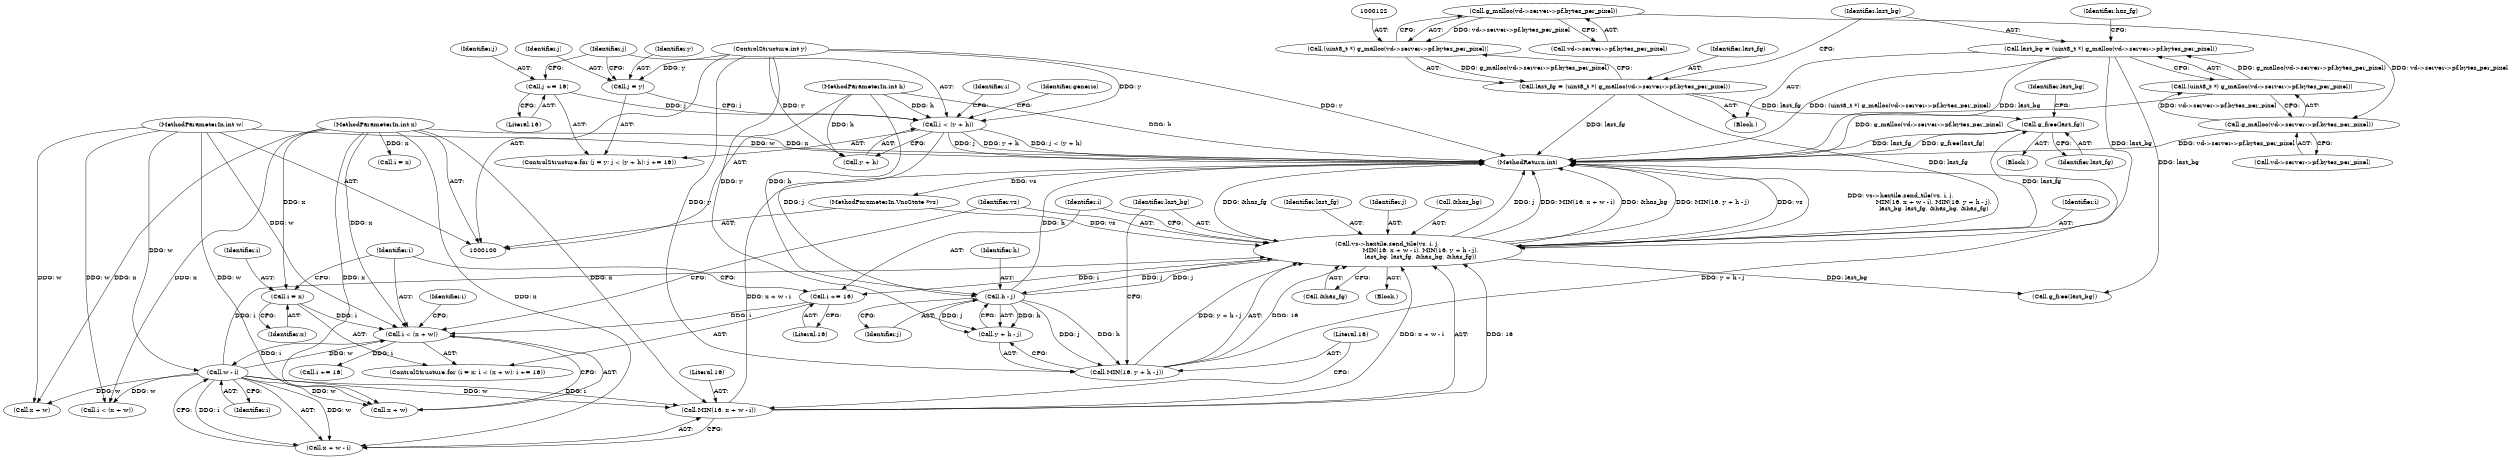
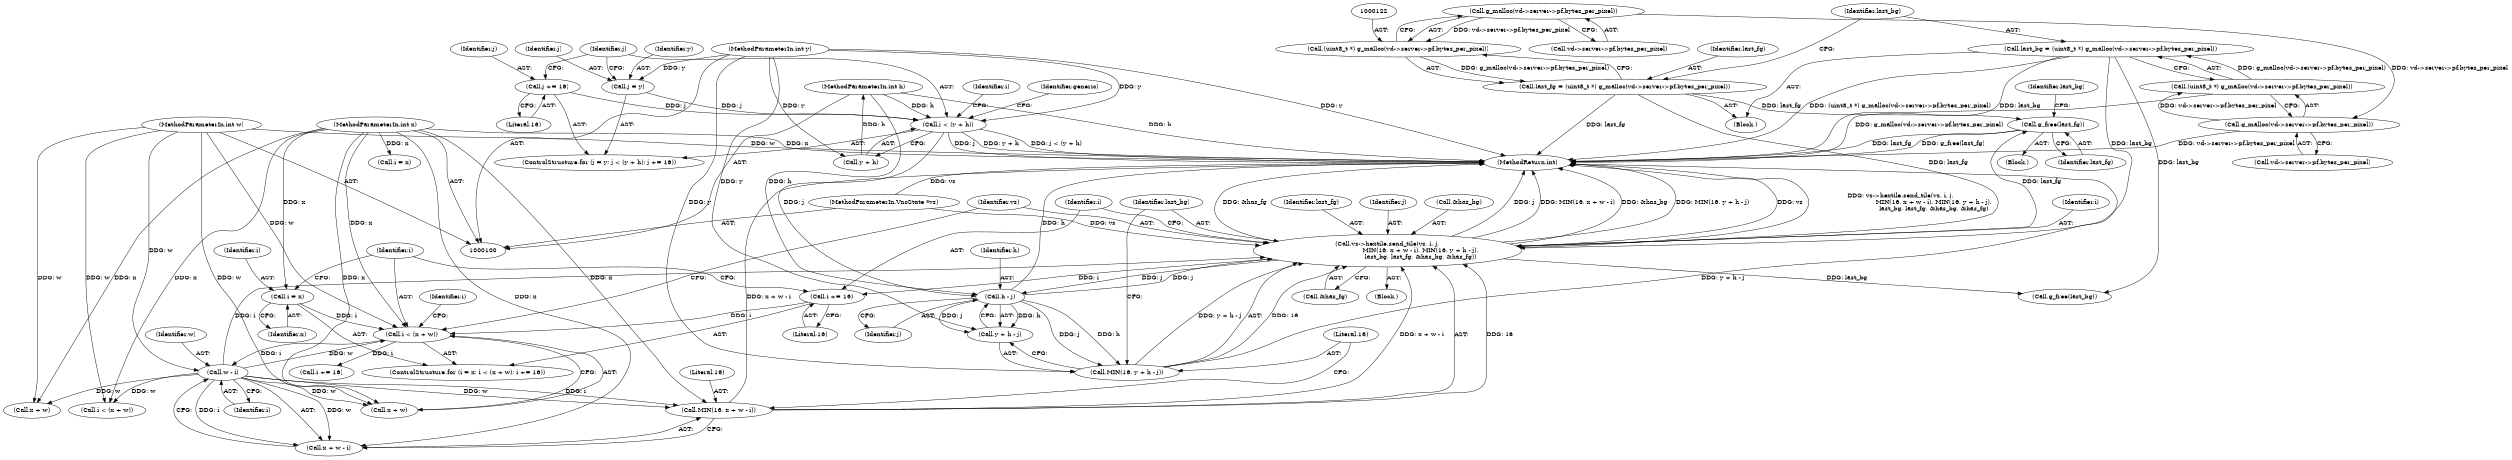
(2111, 11) -> none
(770, 49) -> (770, 49)
(732, 106) -> (732, 106)
(829, 122) -> (862, 127)
(1115, 172) -> (1185, 166)
none -> (176, 335)
